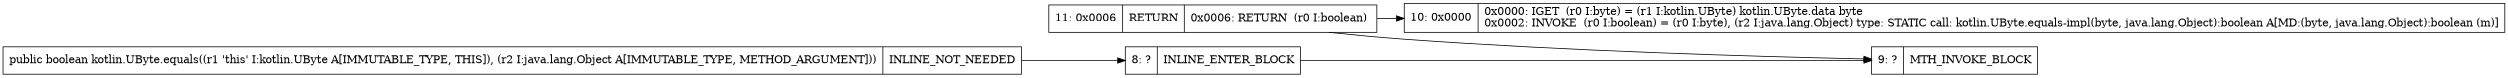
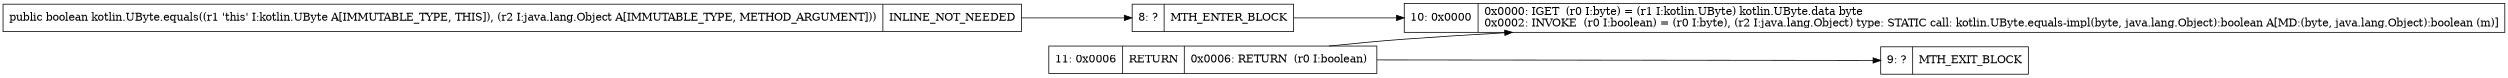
(1229, 60) -> (1229, 18)
(1971, 60) -> (1971, 60)
(1582, 61) -> (1345, 18)
